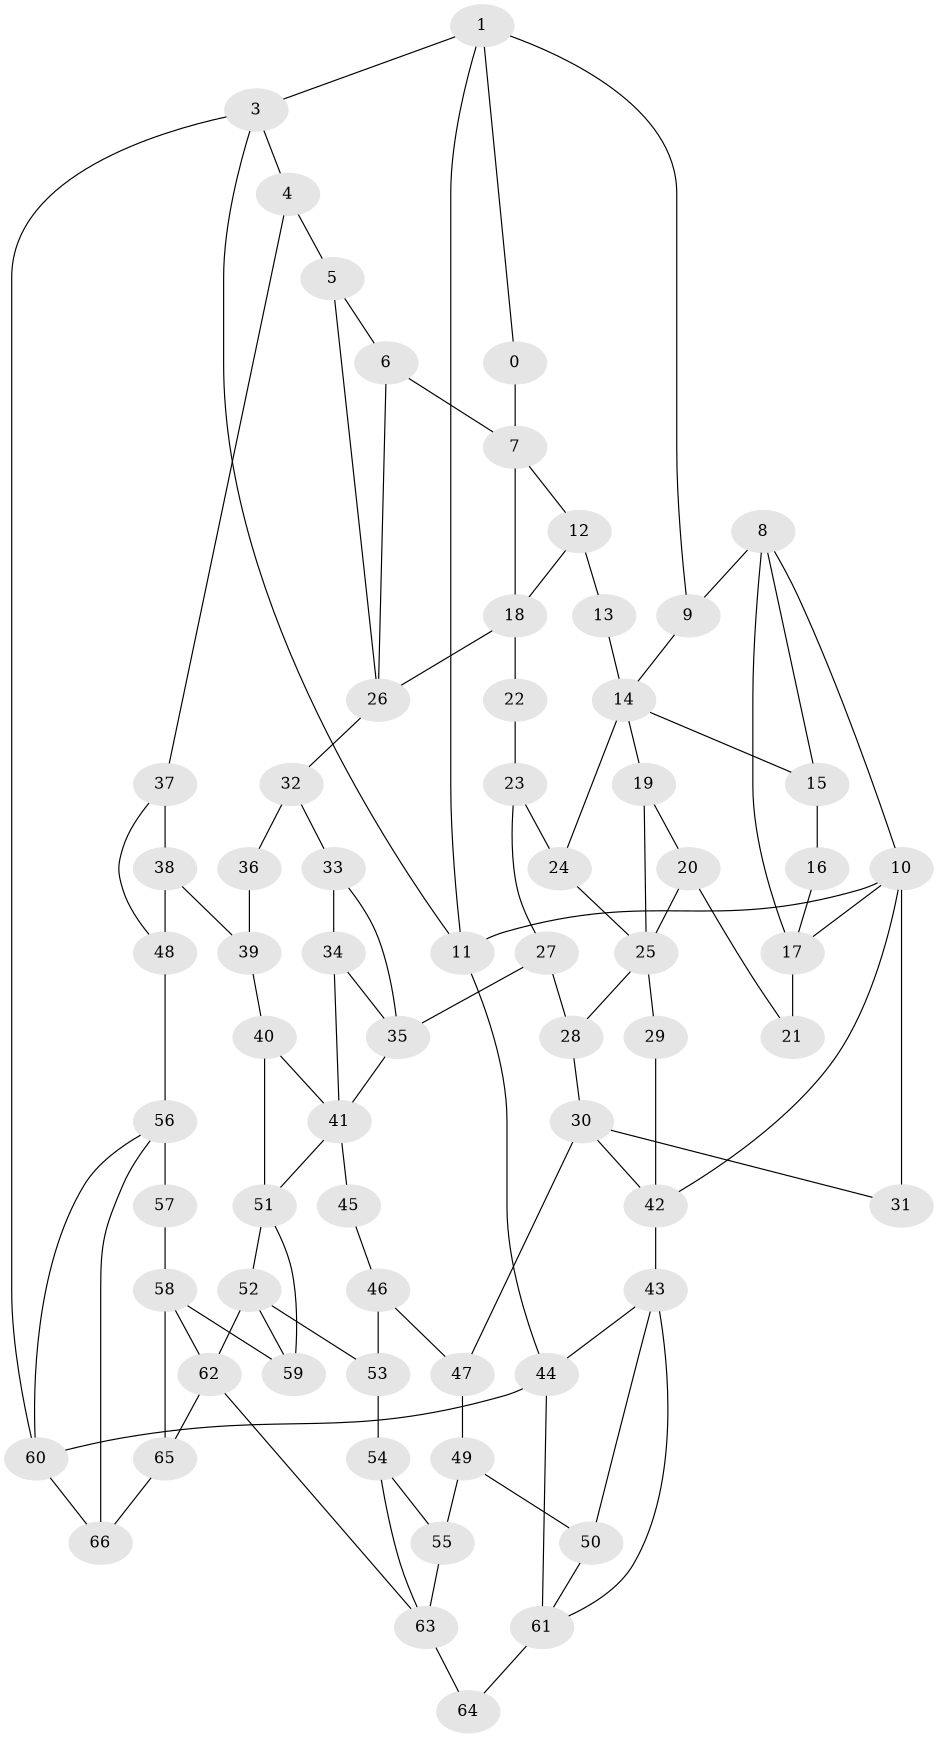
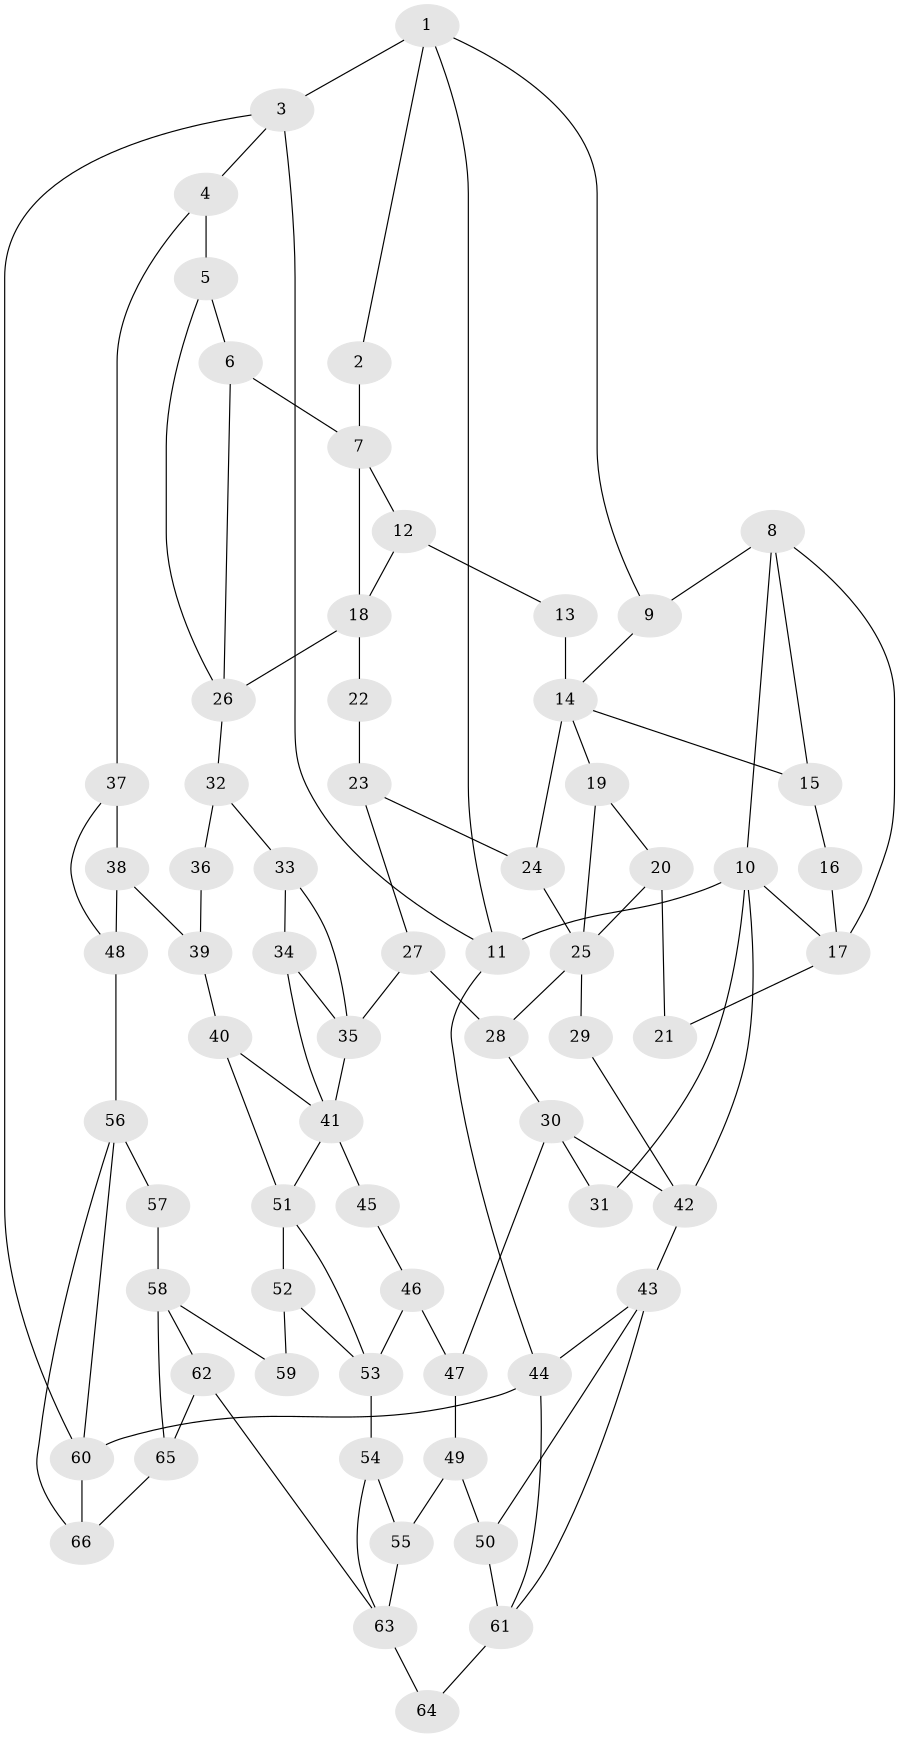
(515, 363) -> (359, 363)
(295, 1288) -> (335, 1287)
(233, 1326) -> none
